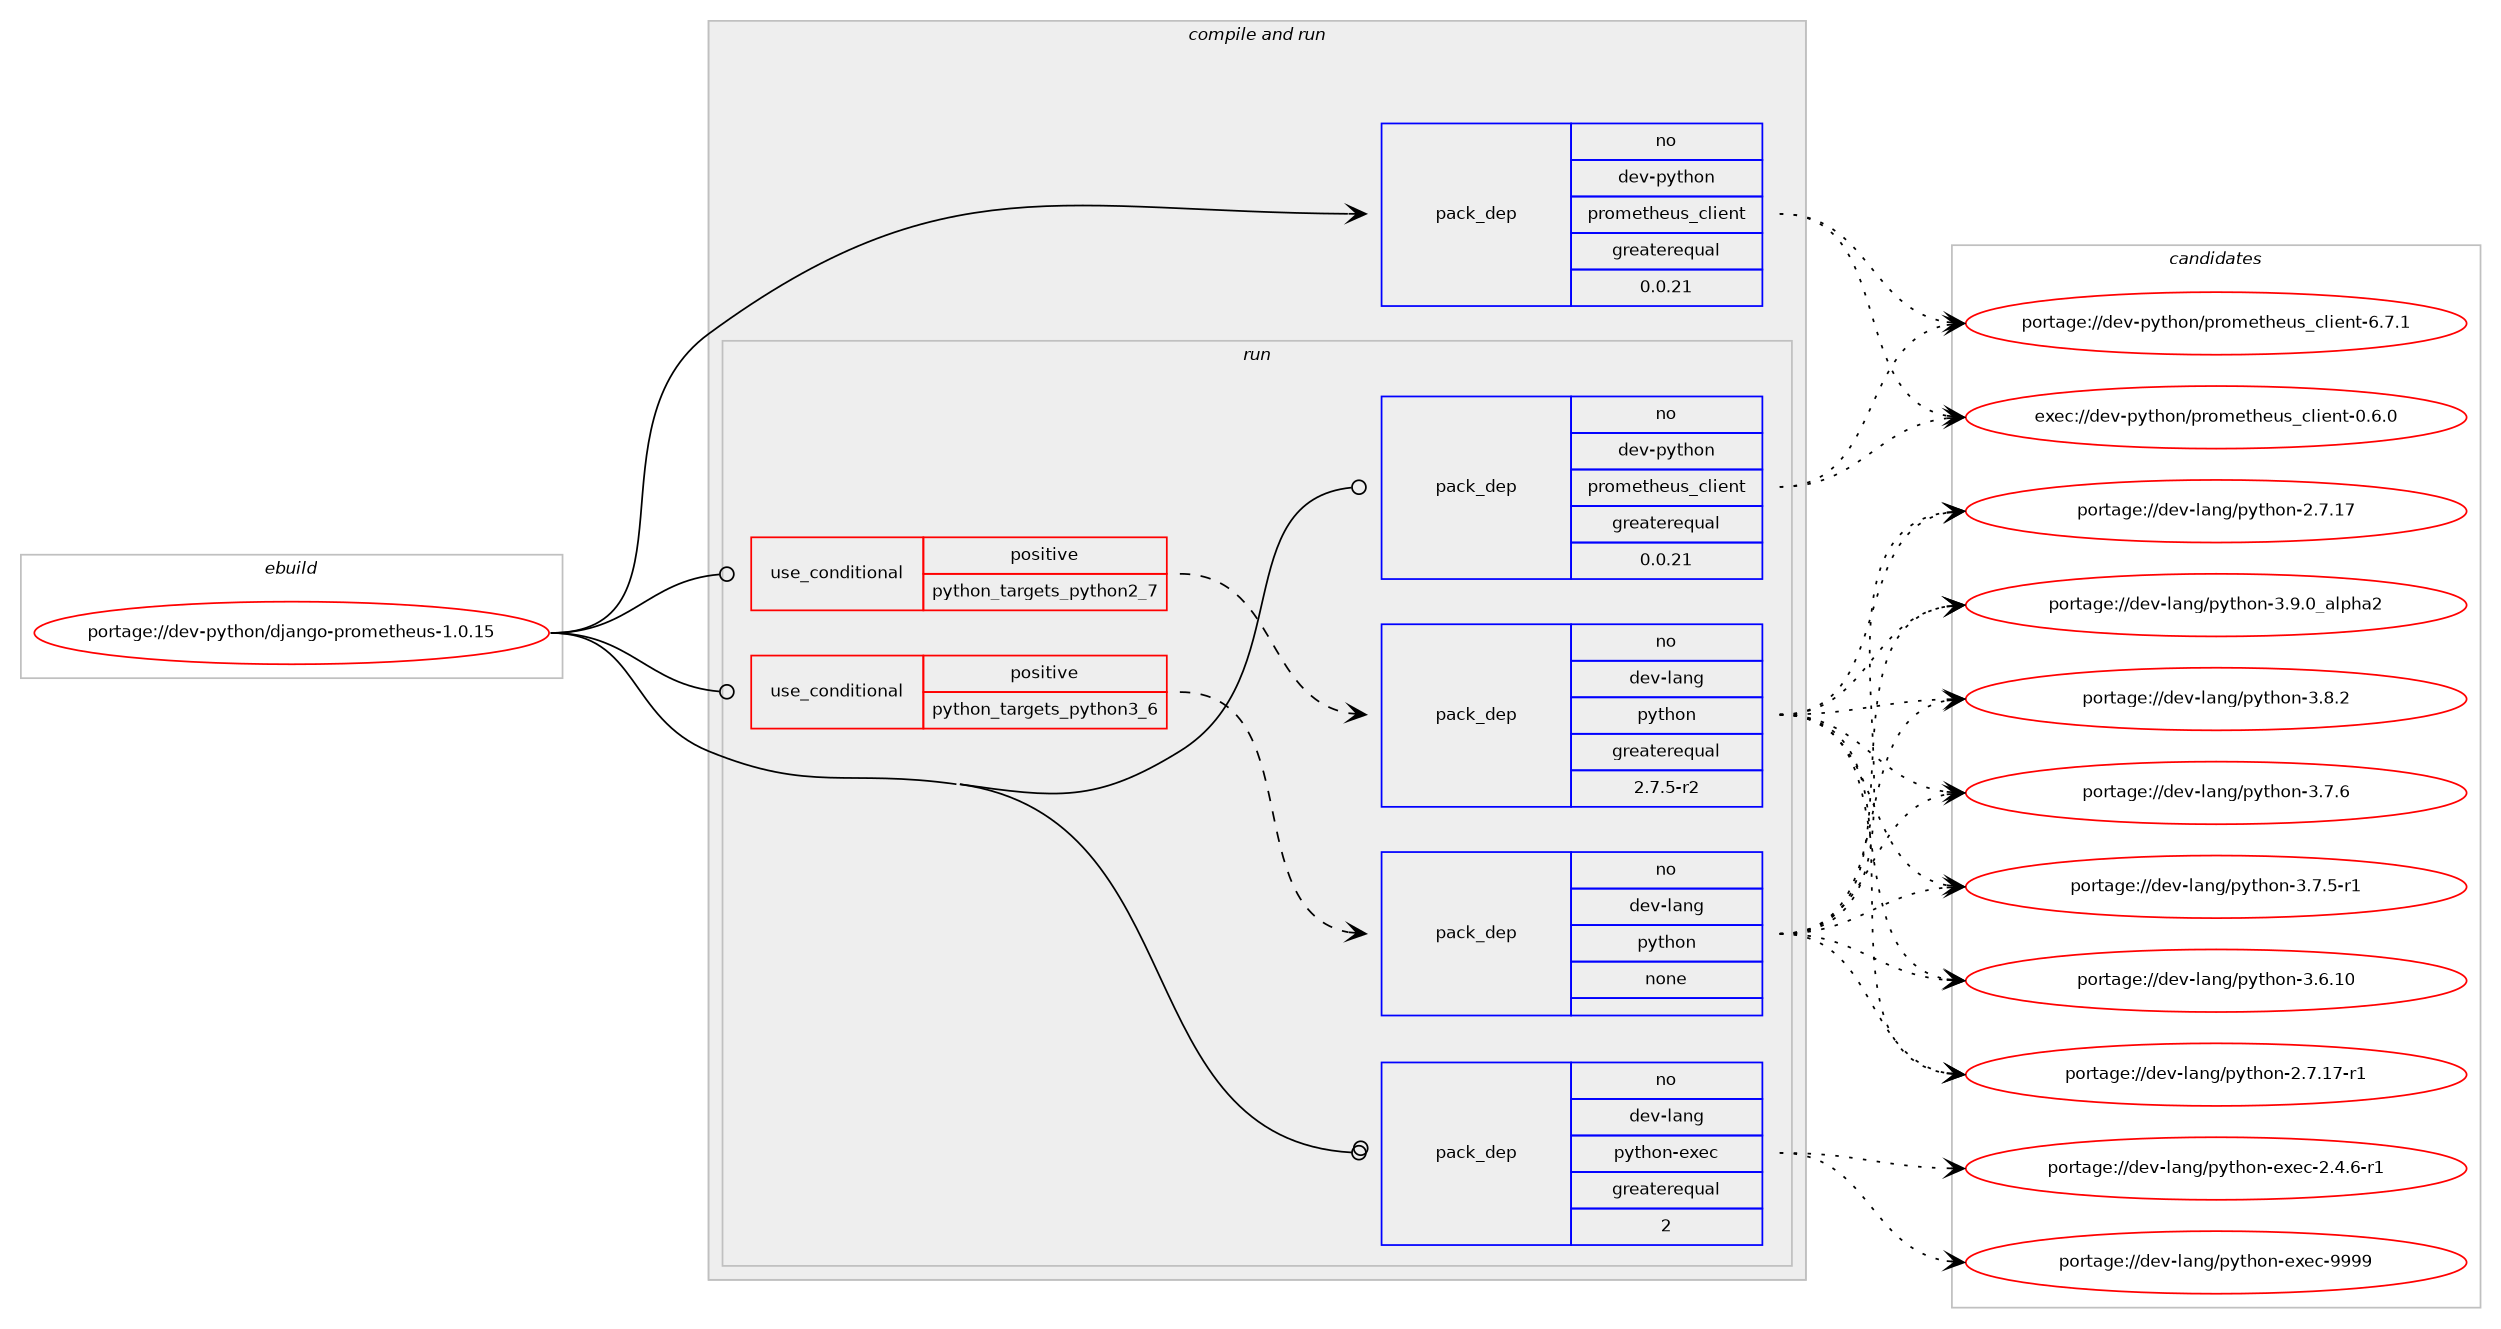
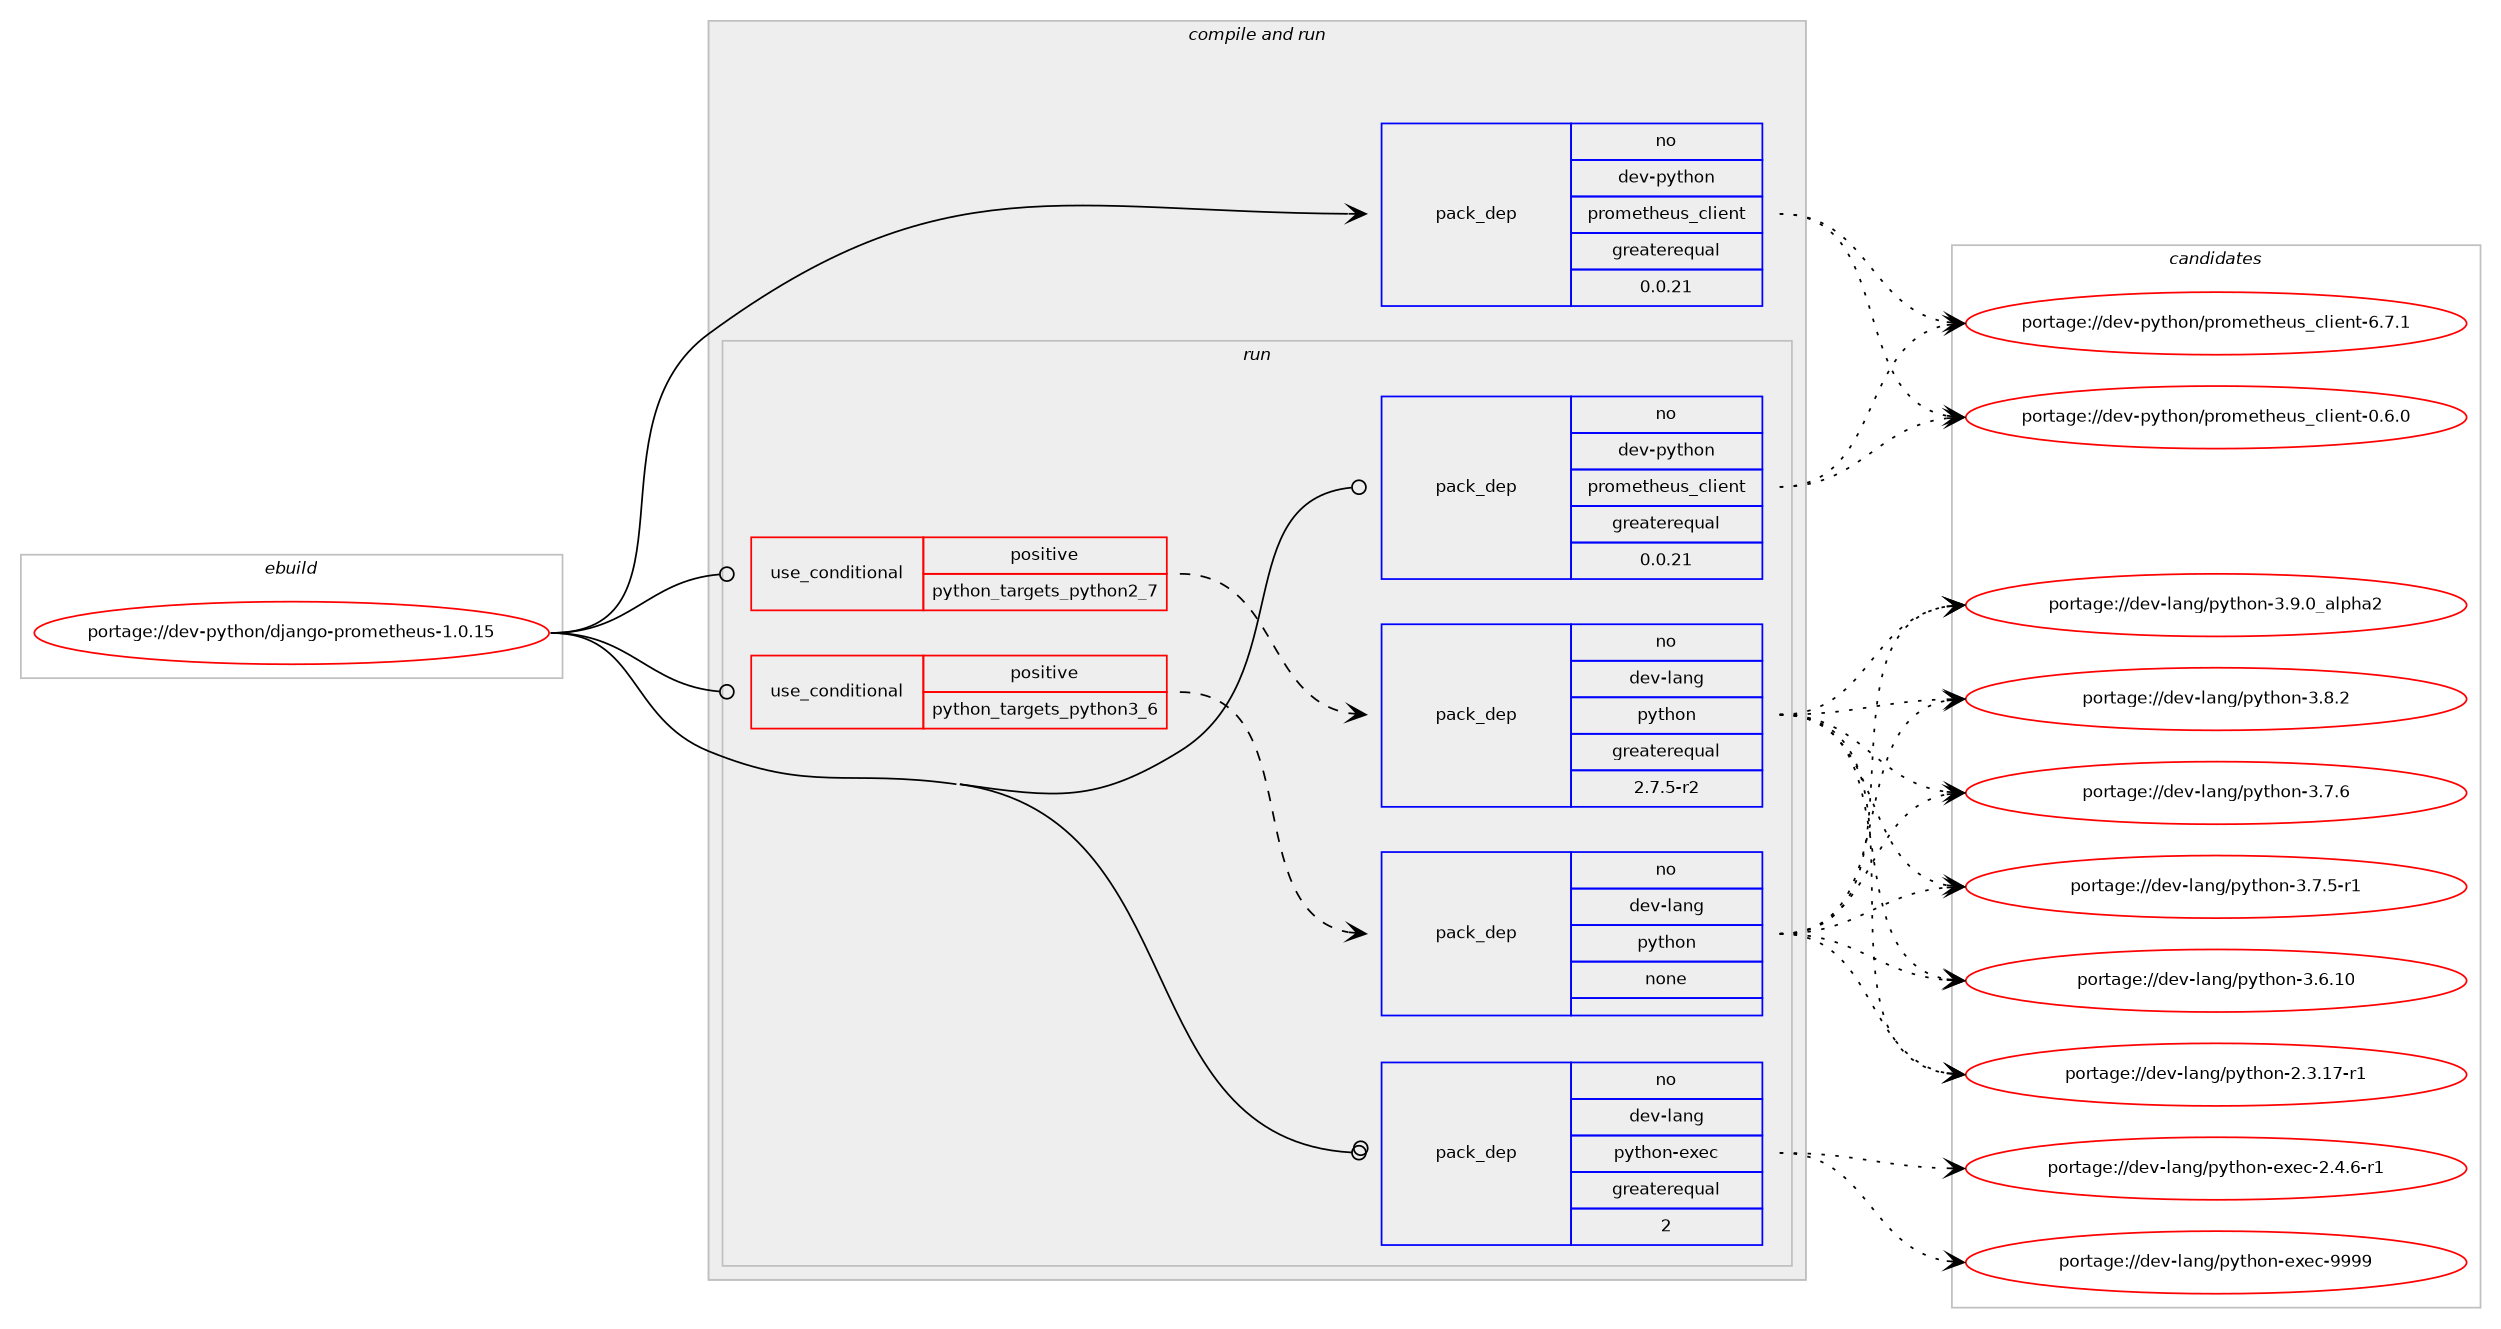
(2216, 417) -> (2216, 417)
(2216, 511) -> none
(2216, 1075) -> (2216, 1075)
